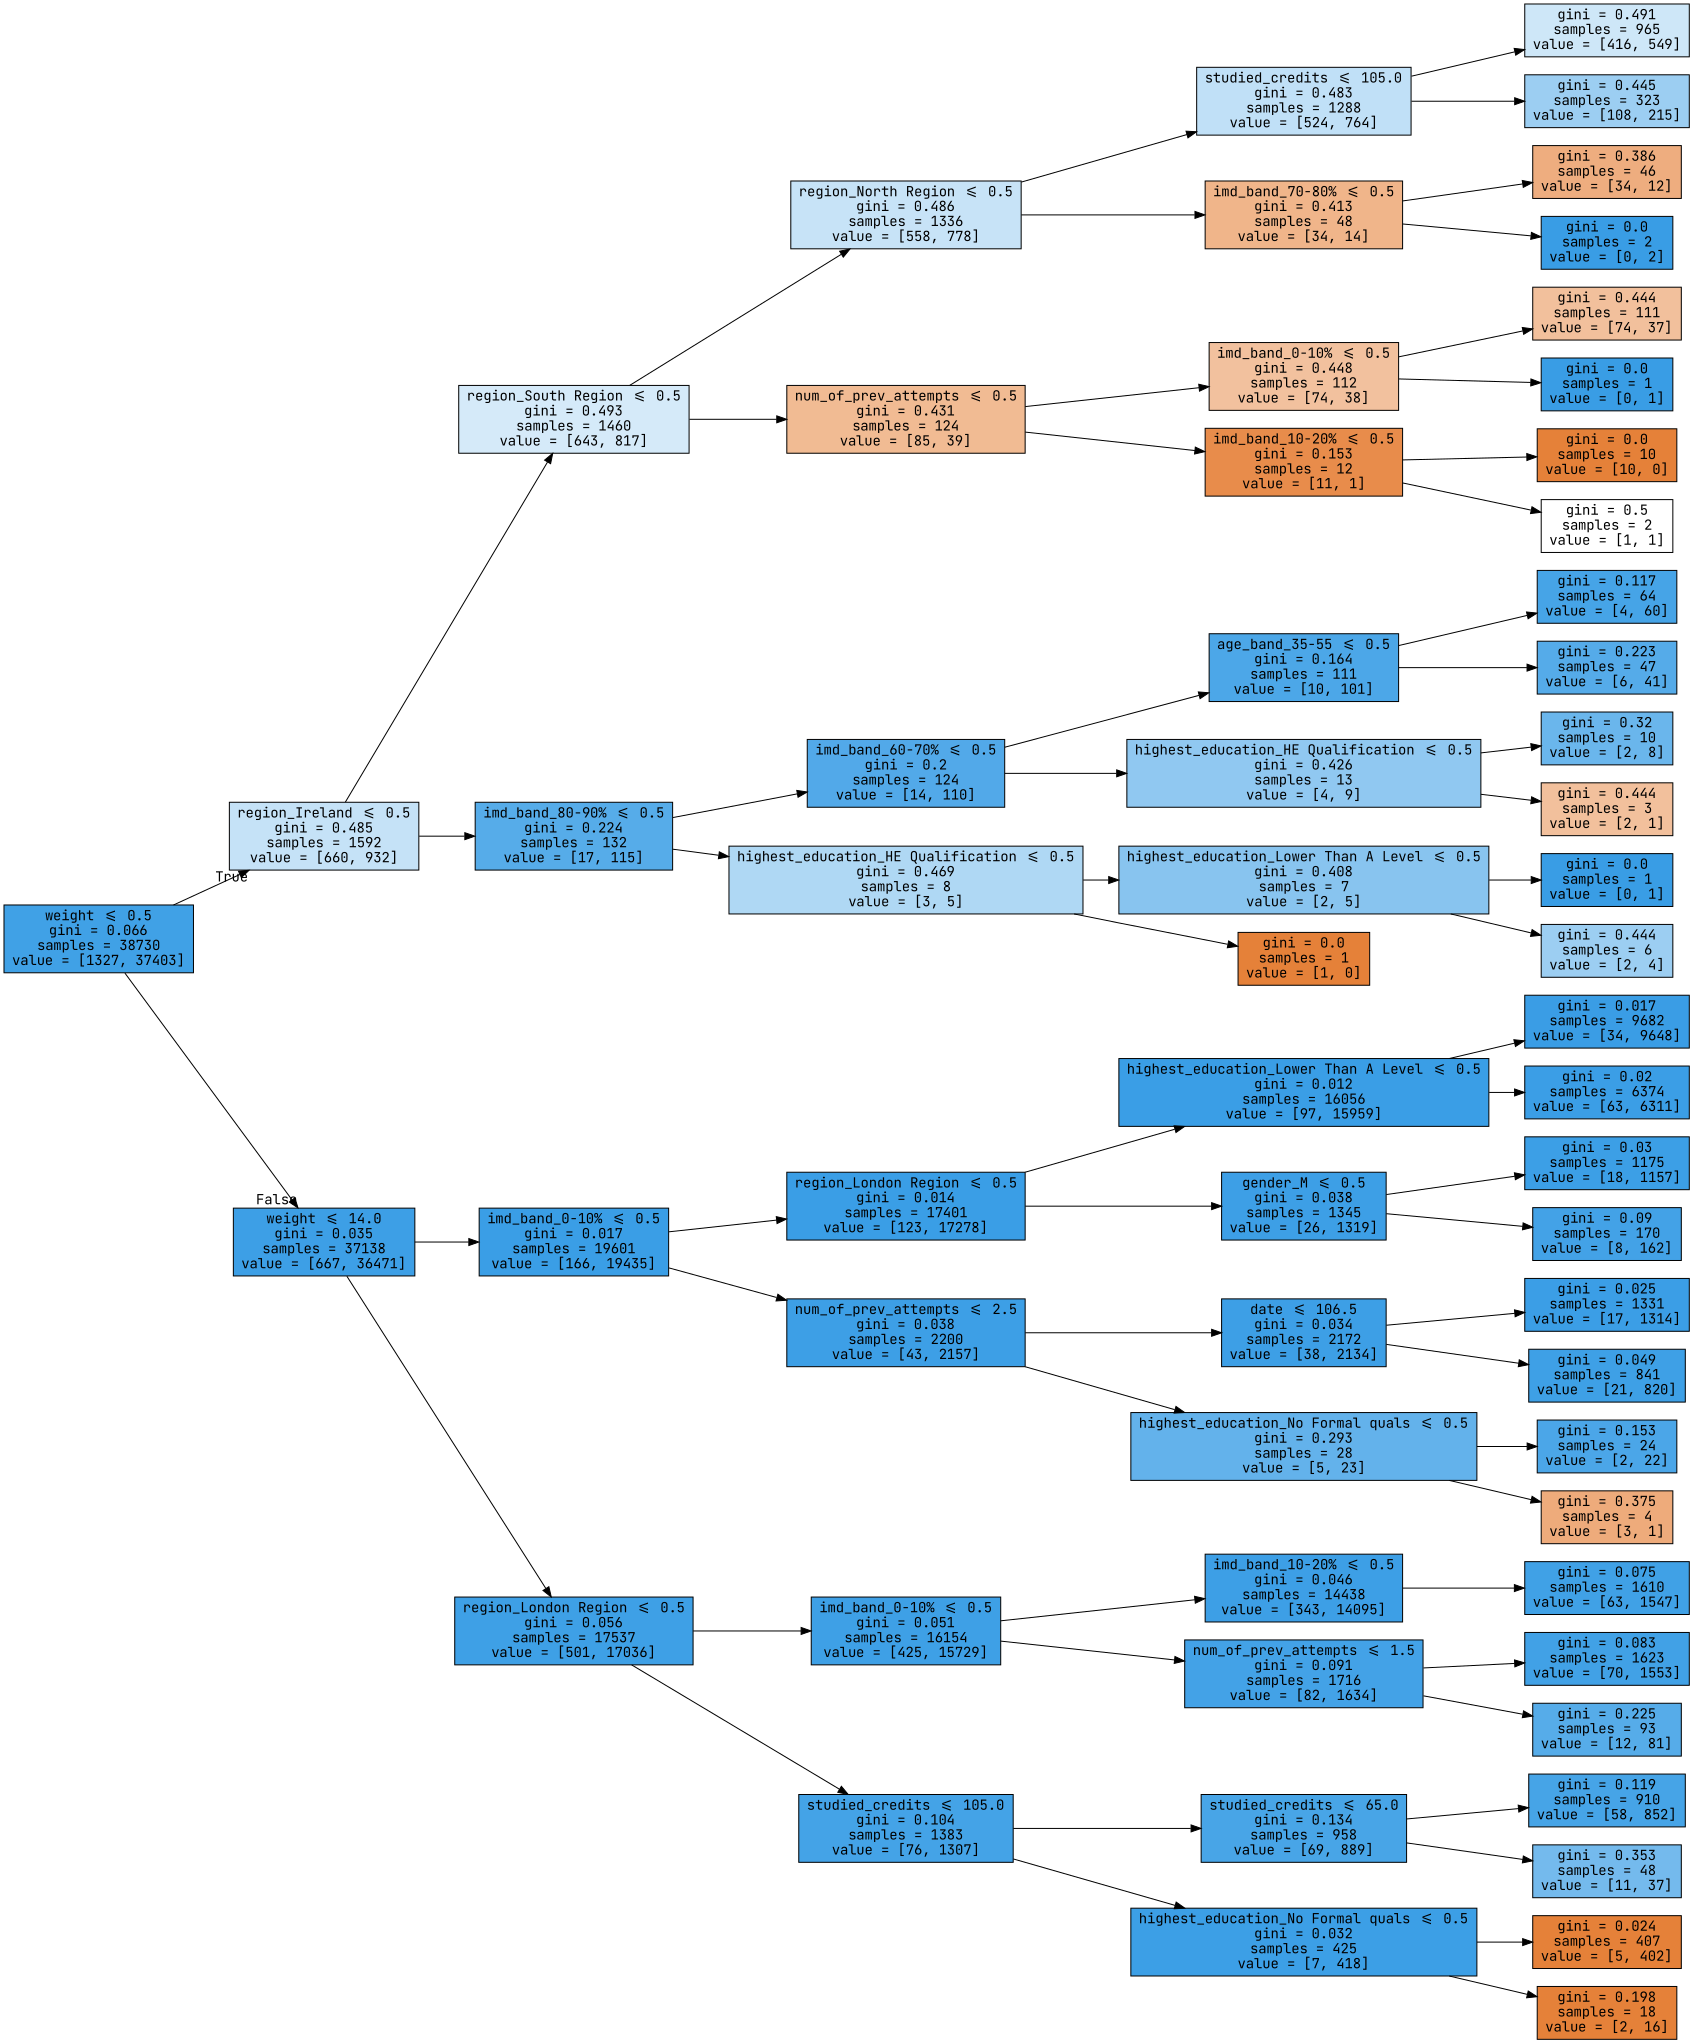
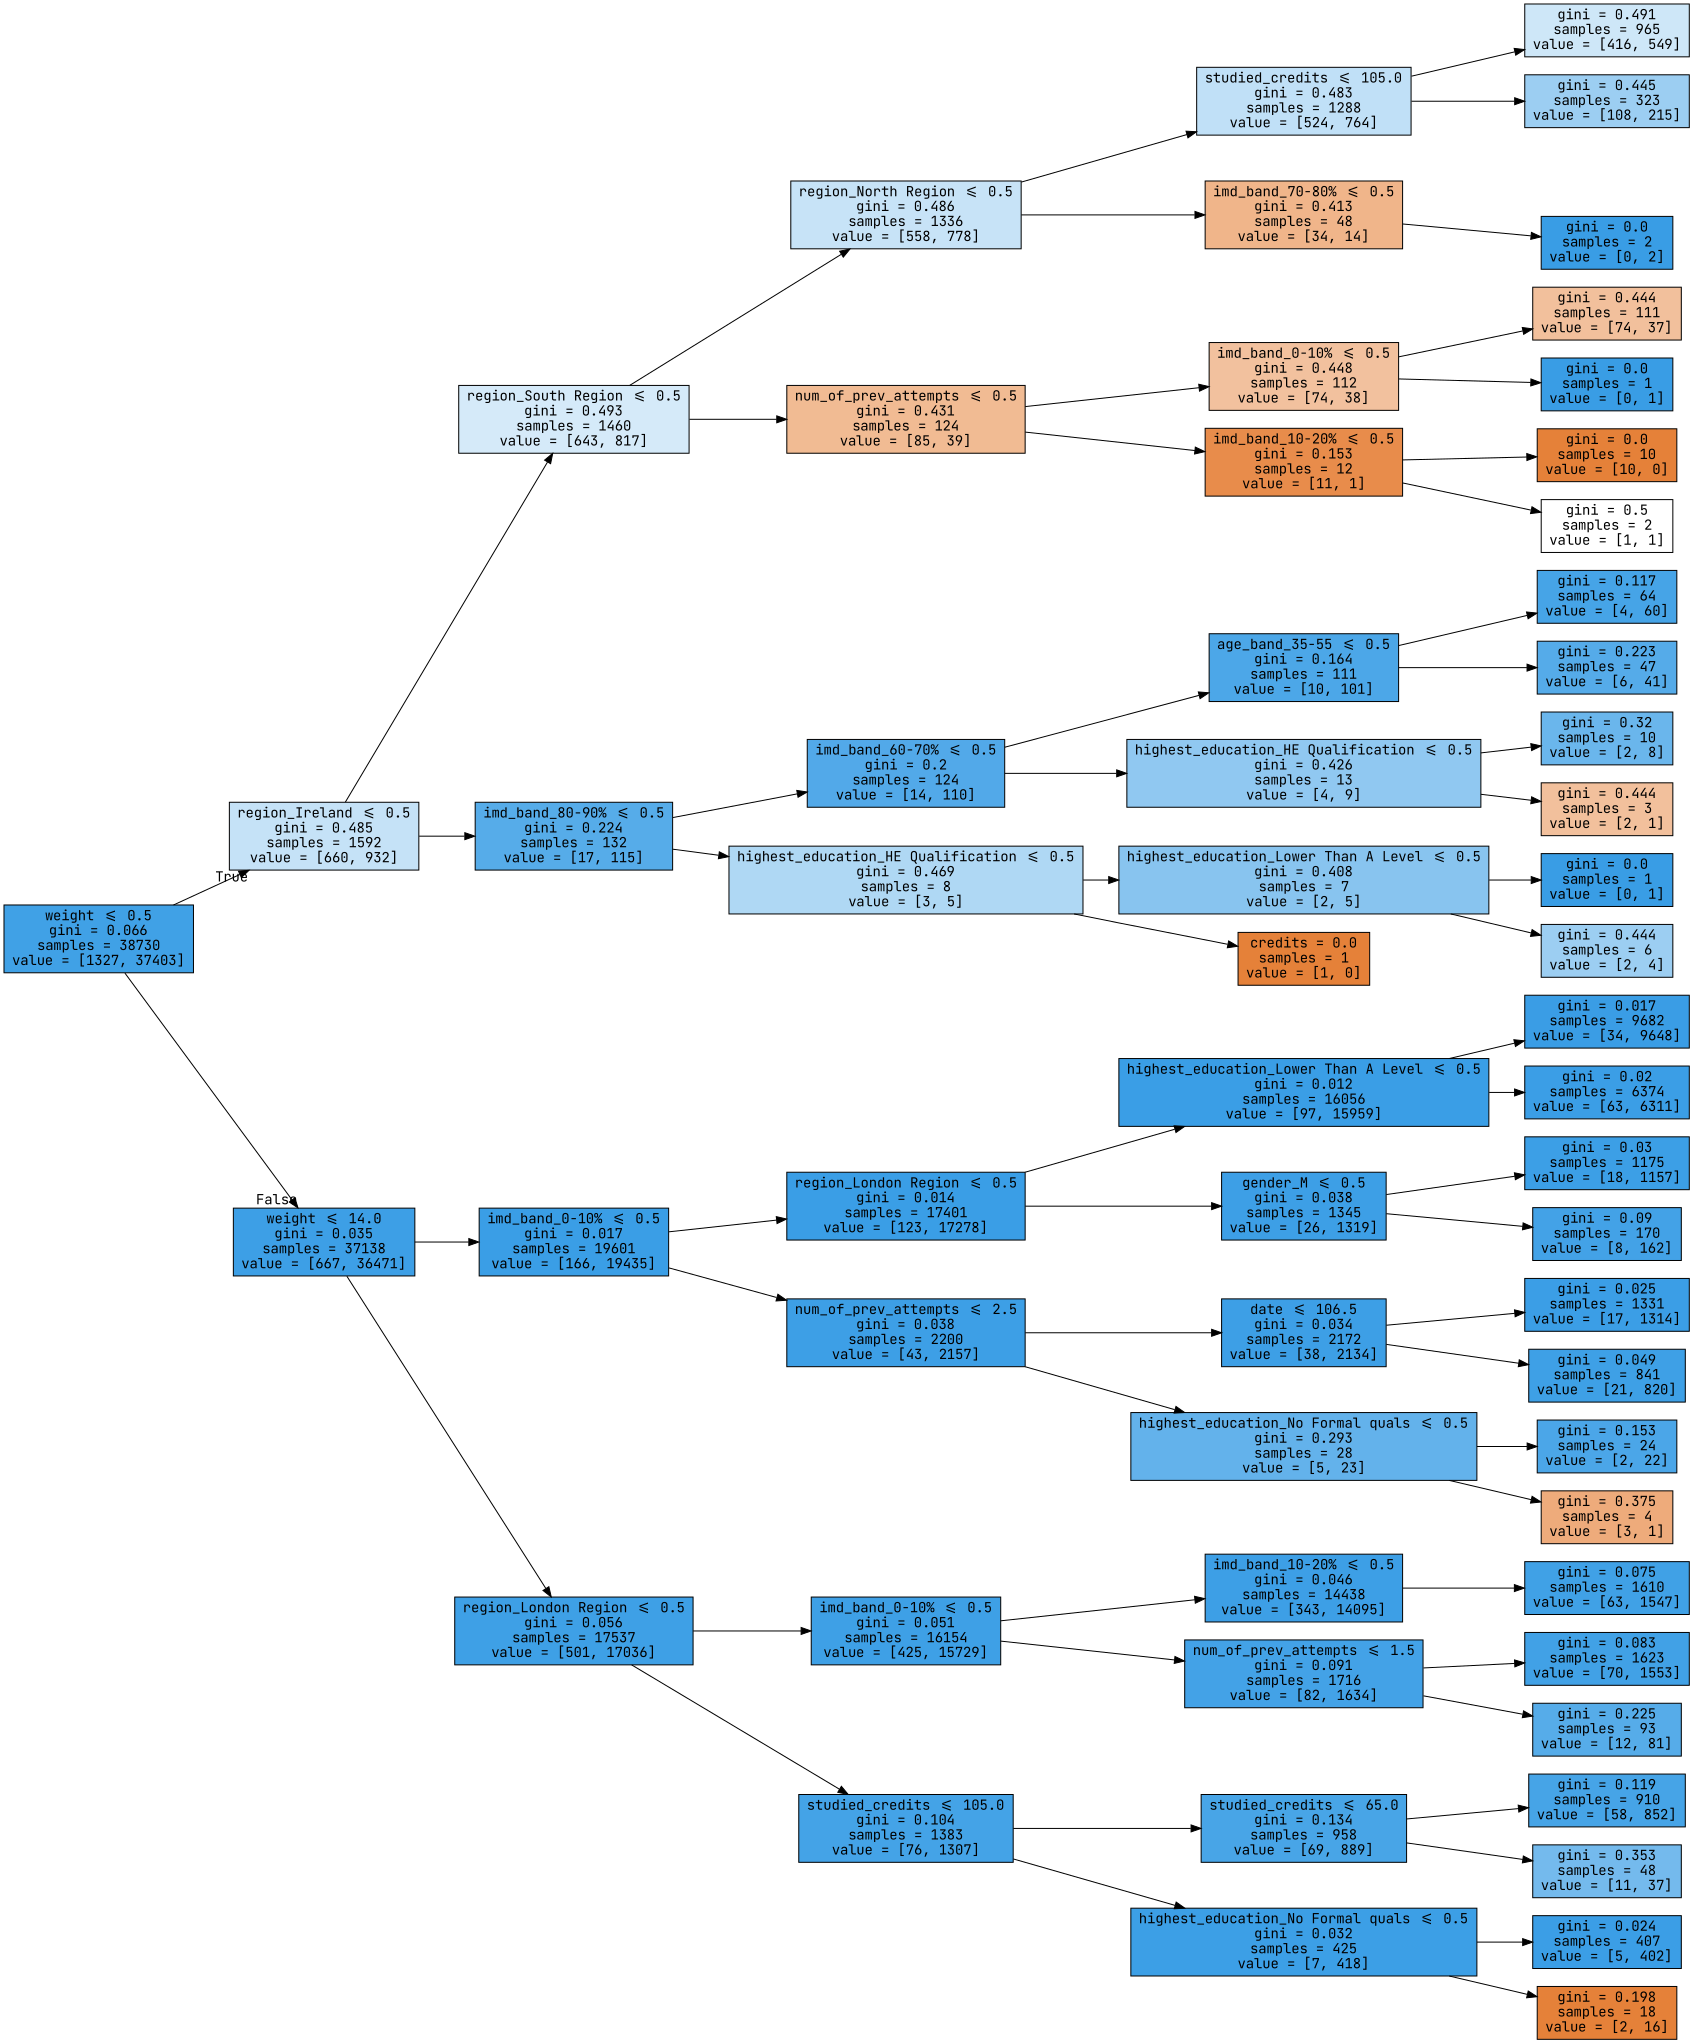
(1607, 172) -> none
(1304, 959) -> (1304, 959)
(1607, 1942) -> (1607, 1942)
